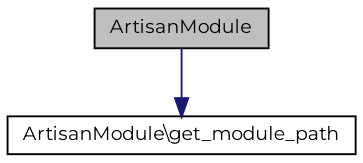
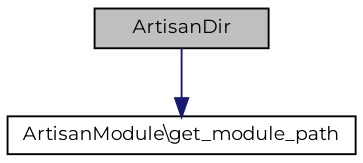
(182, 28) -> (182, 28)
